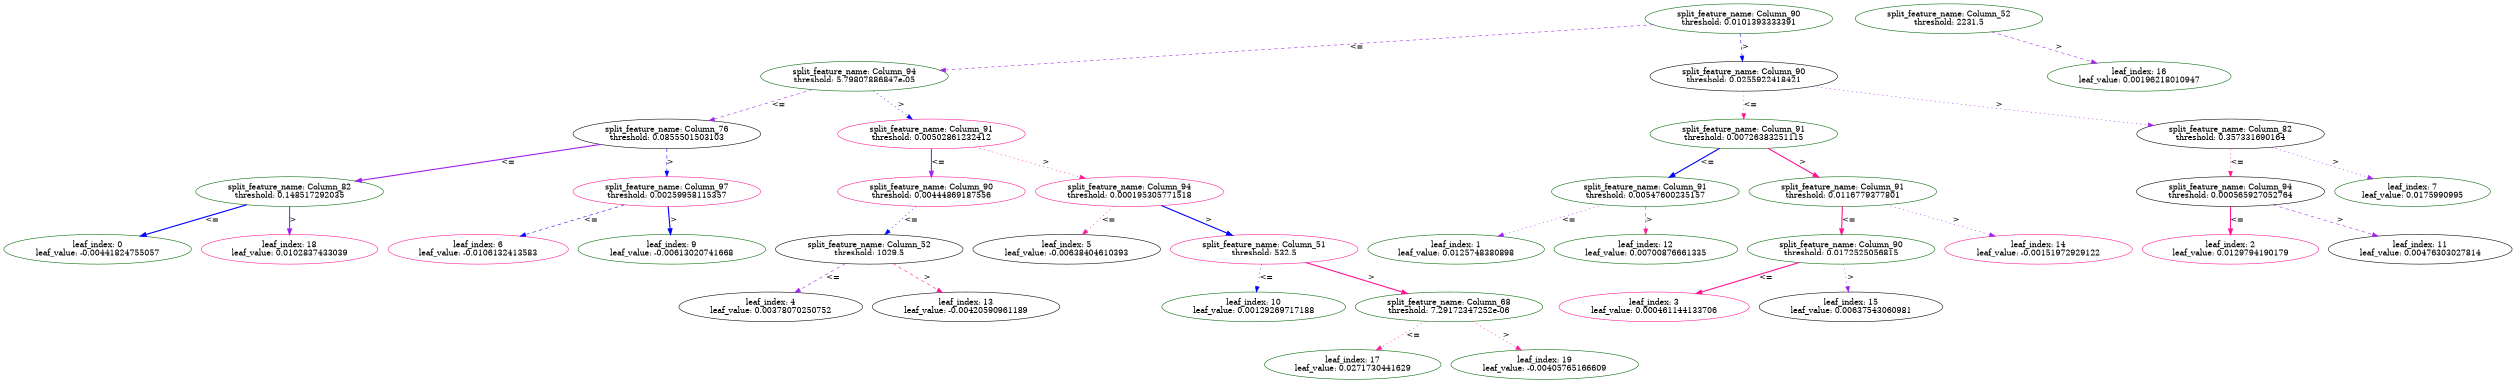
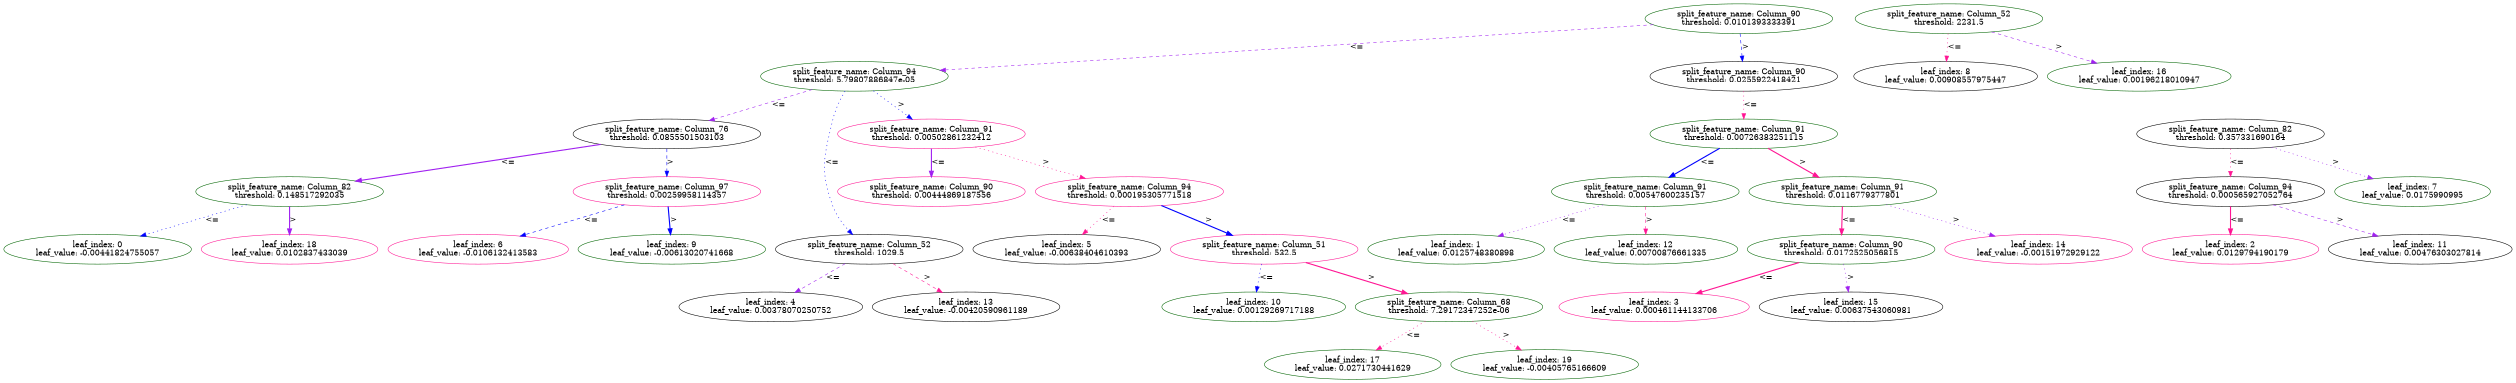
none -> (1946, 76)
(1980, 107) -> none
(667, 192) -> (667, 192)
(902, 219) -> (825, 162)
(196, 220) -> (196, 220)
